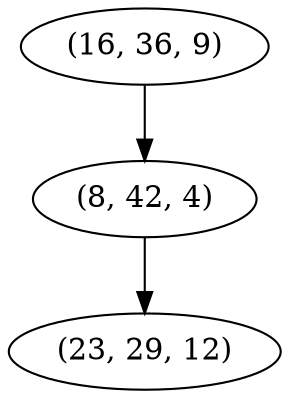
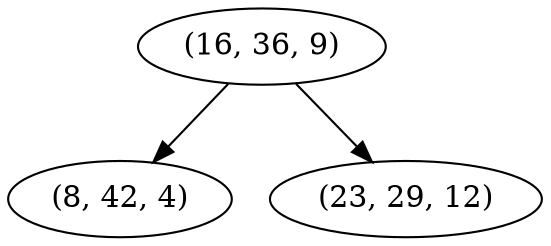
(145, 265) -> (326, 115)
